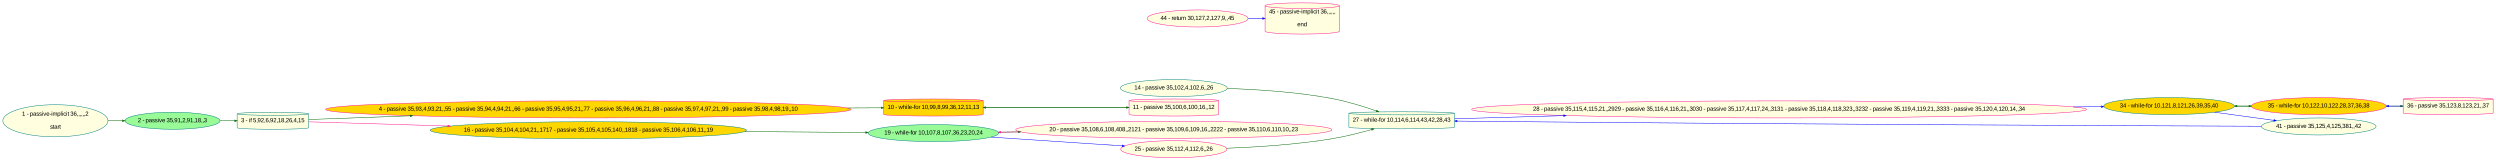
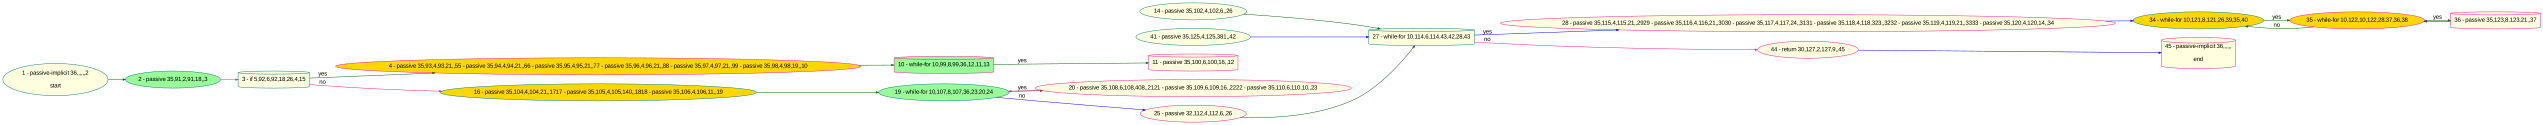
none -> (1615, 48)
(2493, 101) -> (2277, 25)
(933, 108) -> (944, 65)
(1057, 108) -> none
(2244, 116) -> none
(227, 121) -> (228, 80)
(1174, 149) -> (1193, 114)
